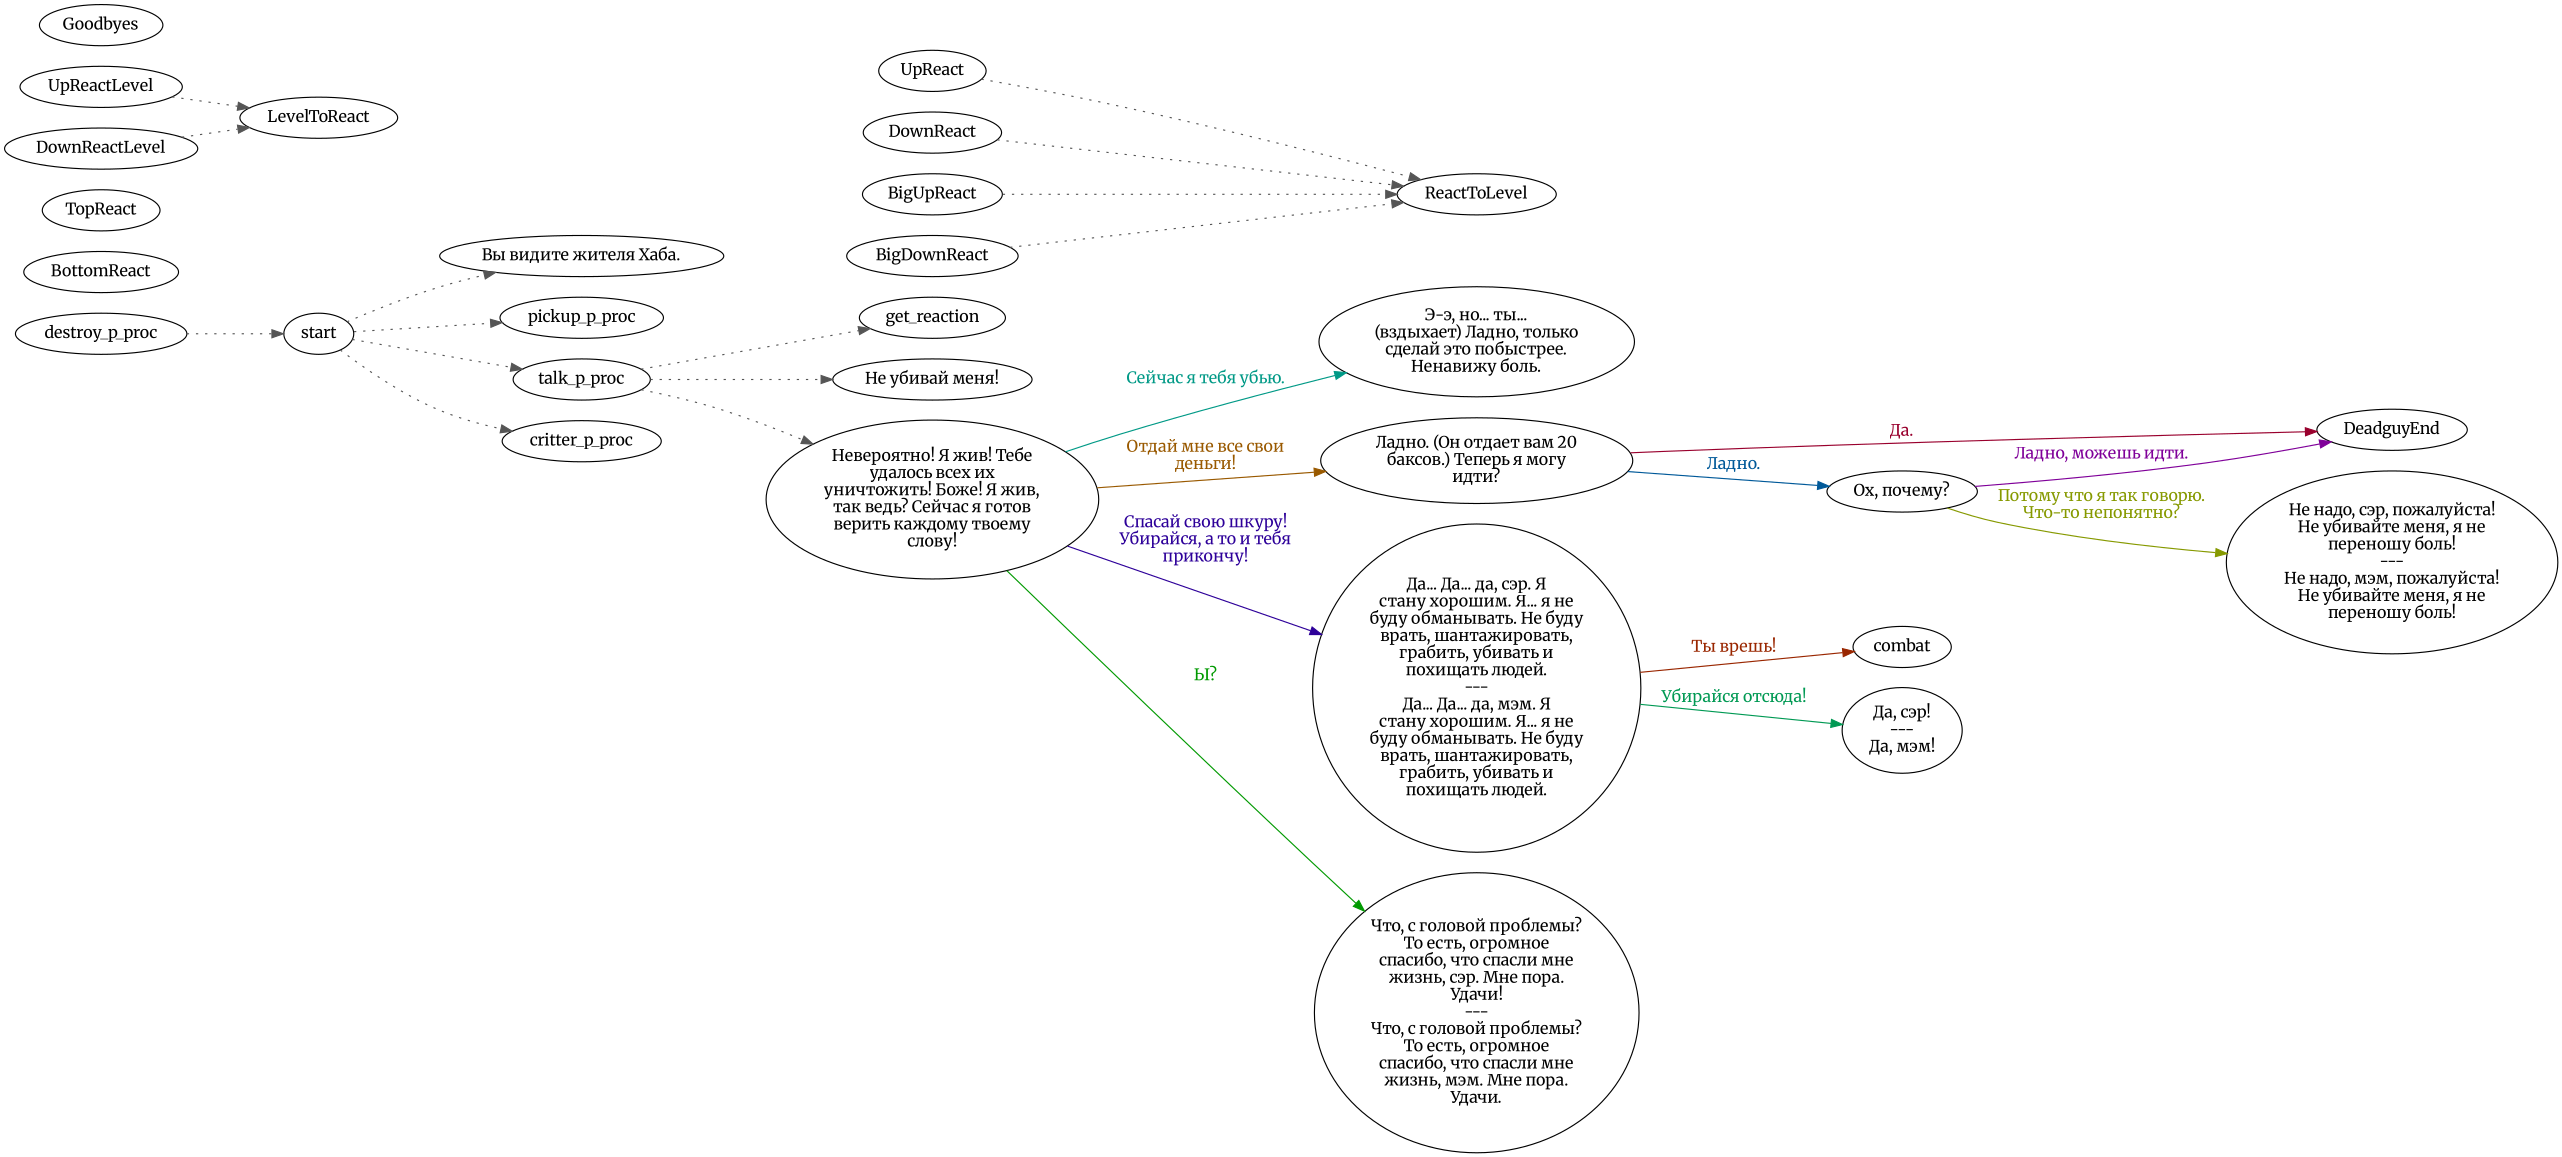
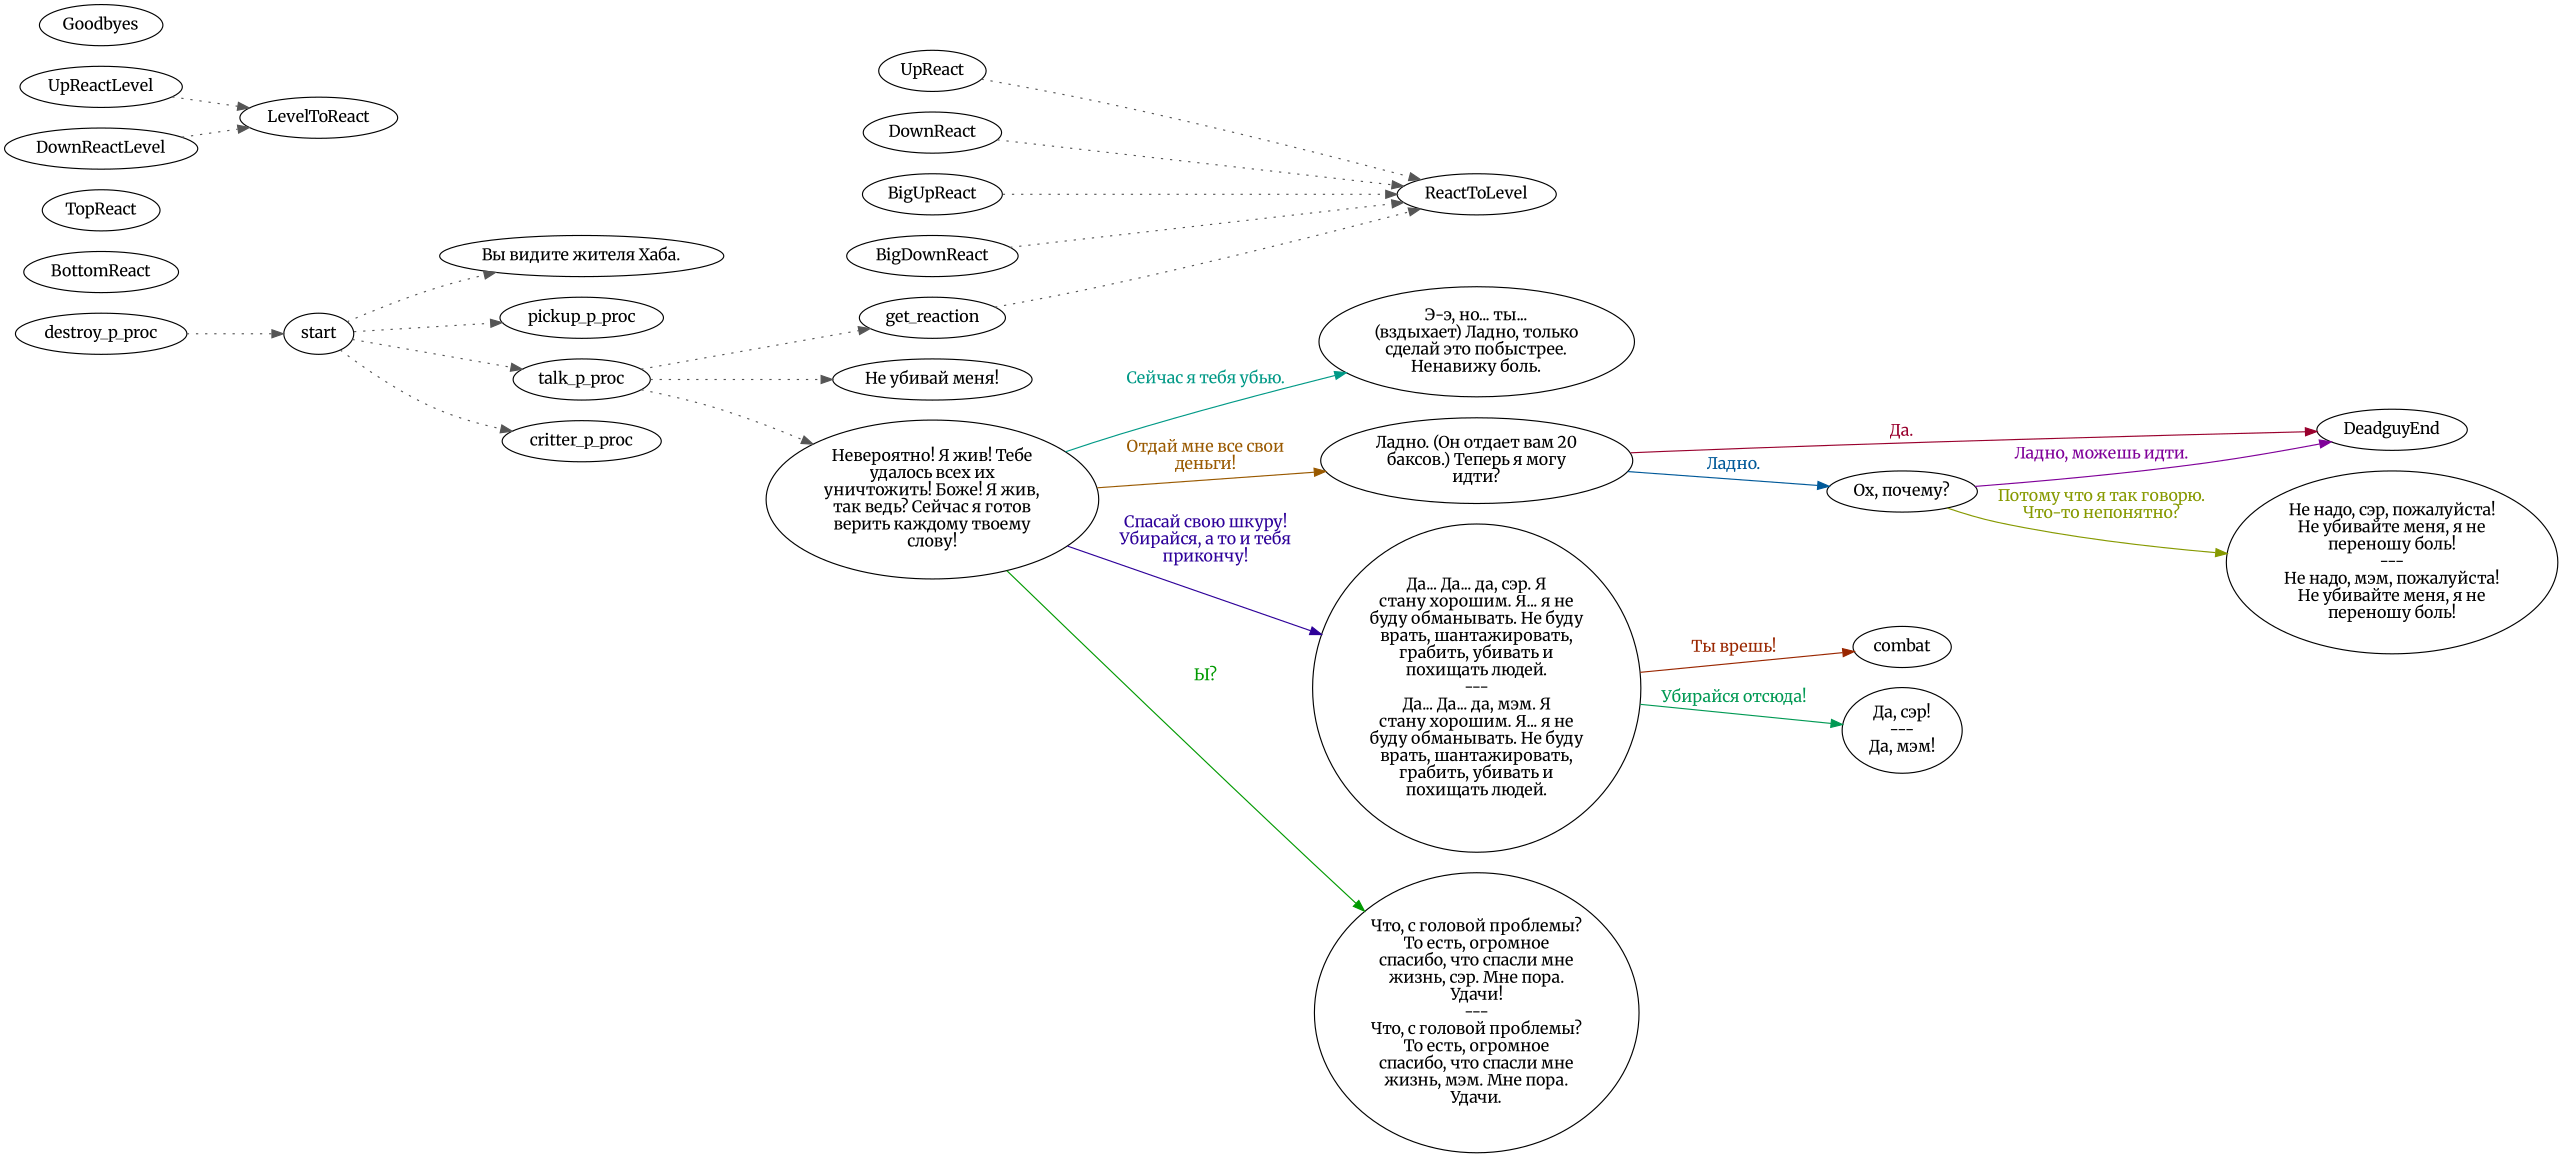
none -> (1203, 263)
